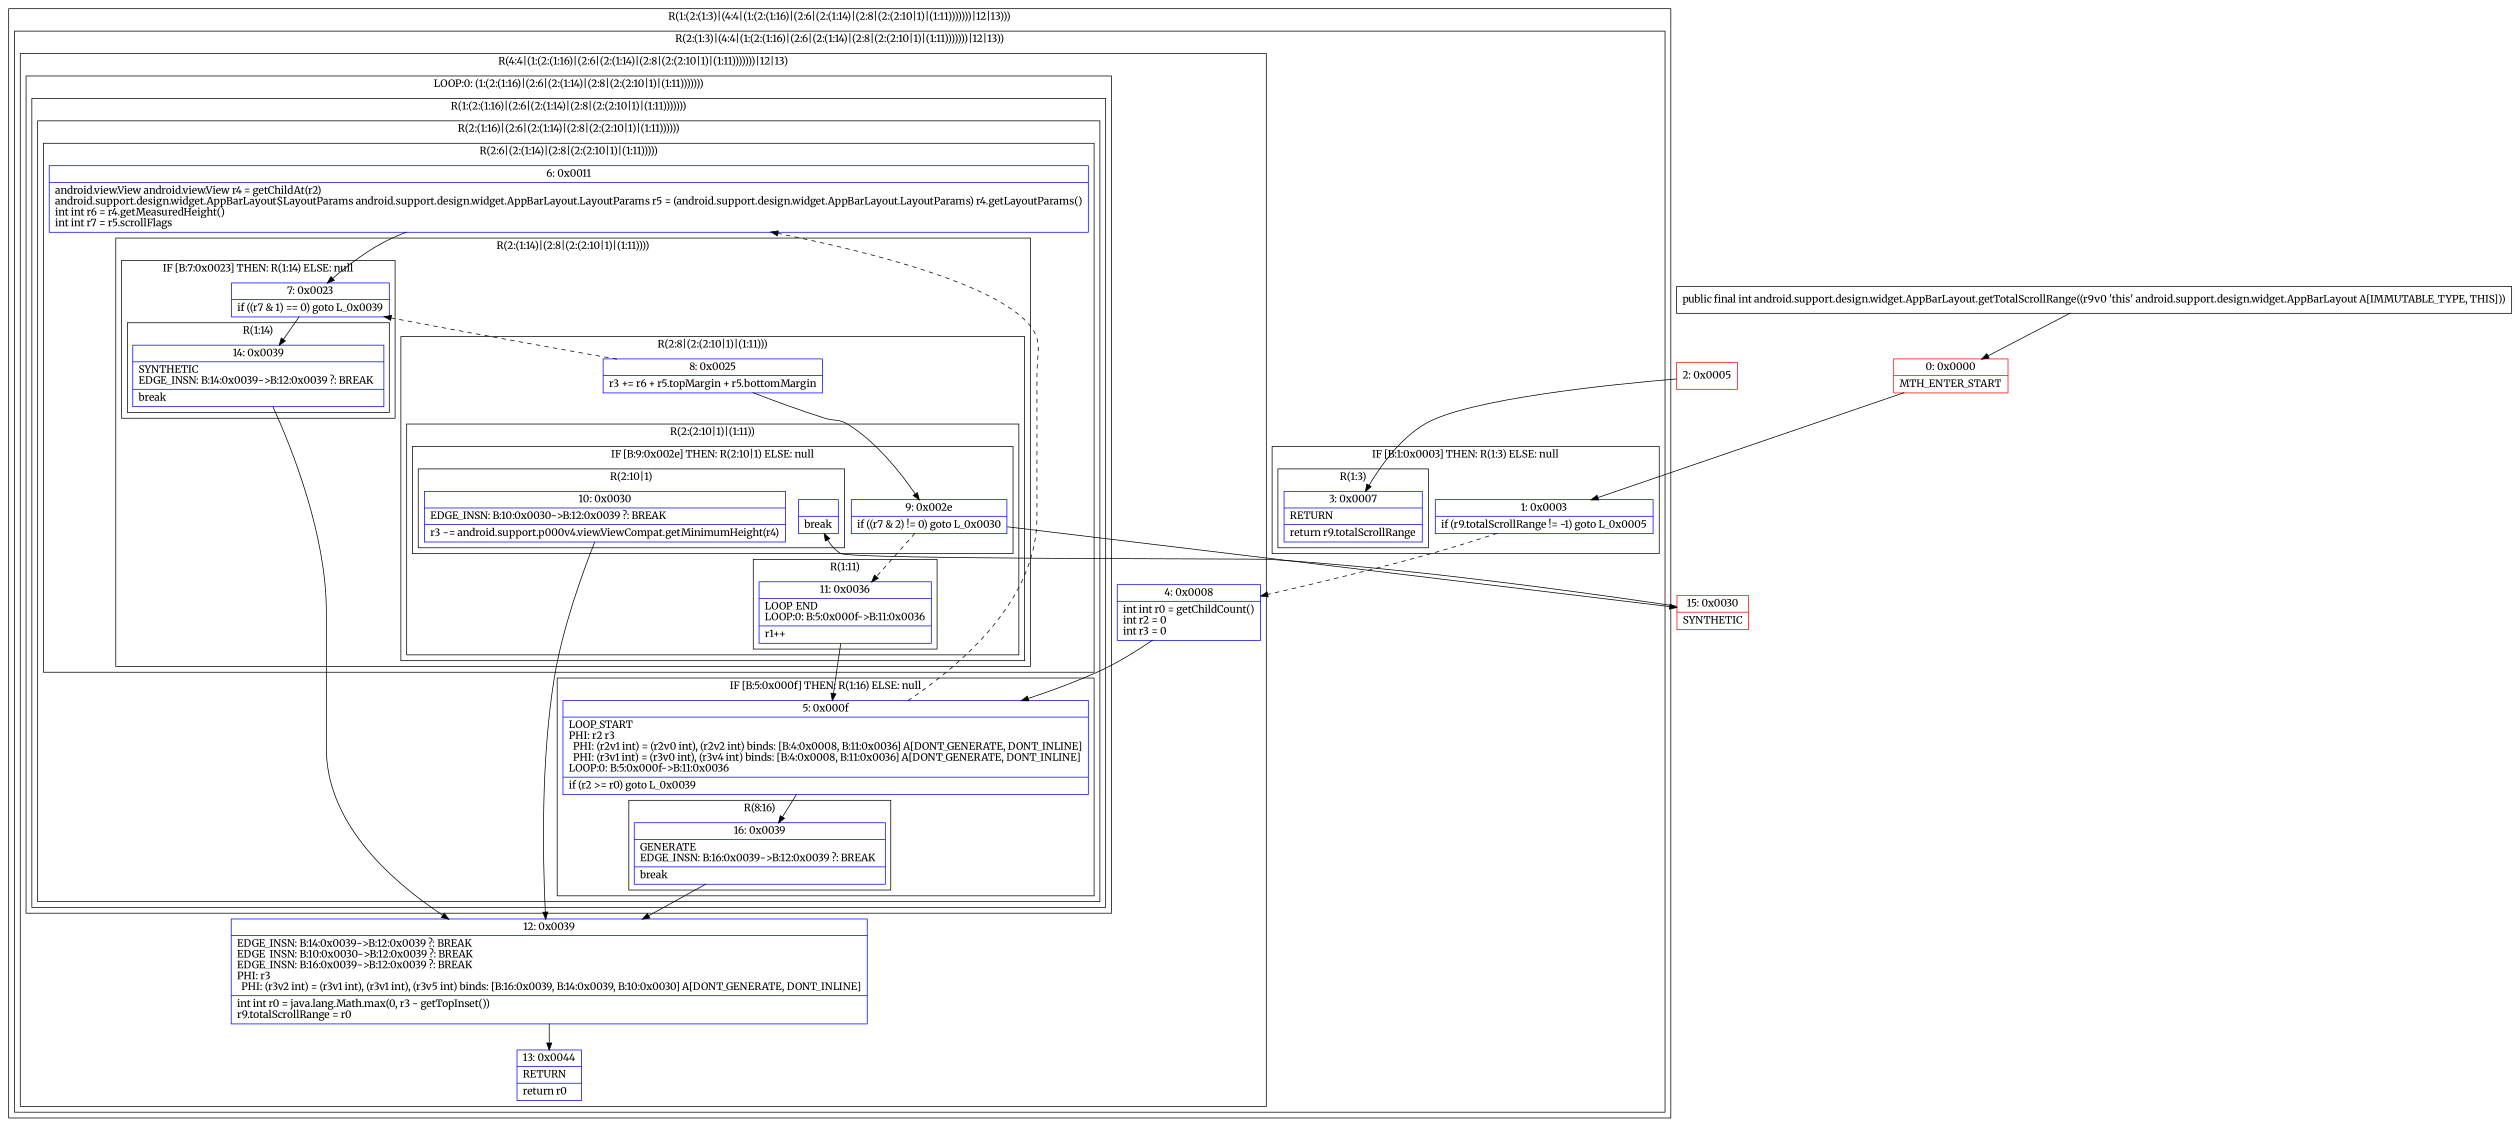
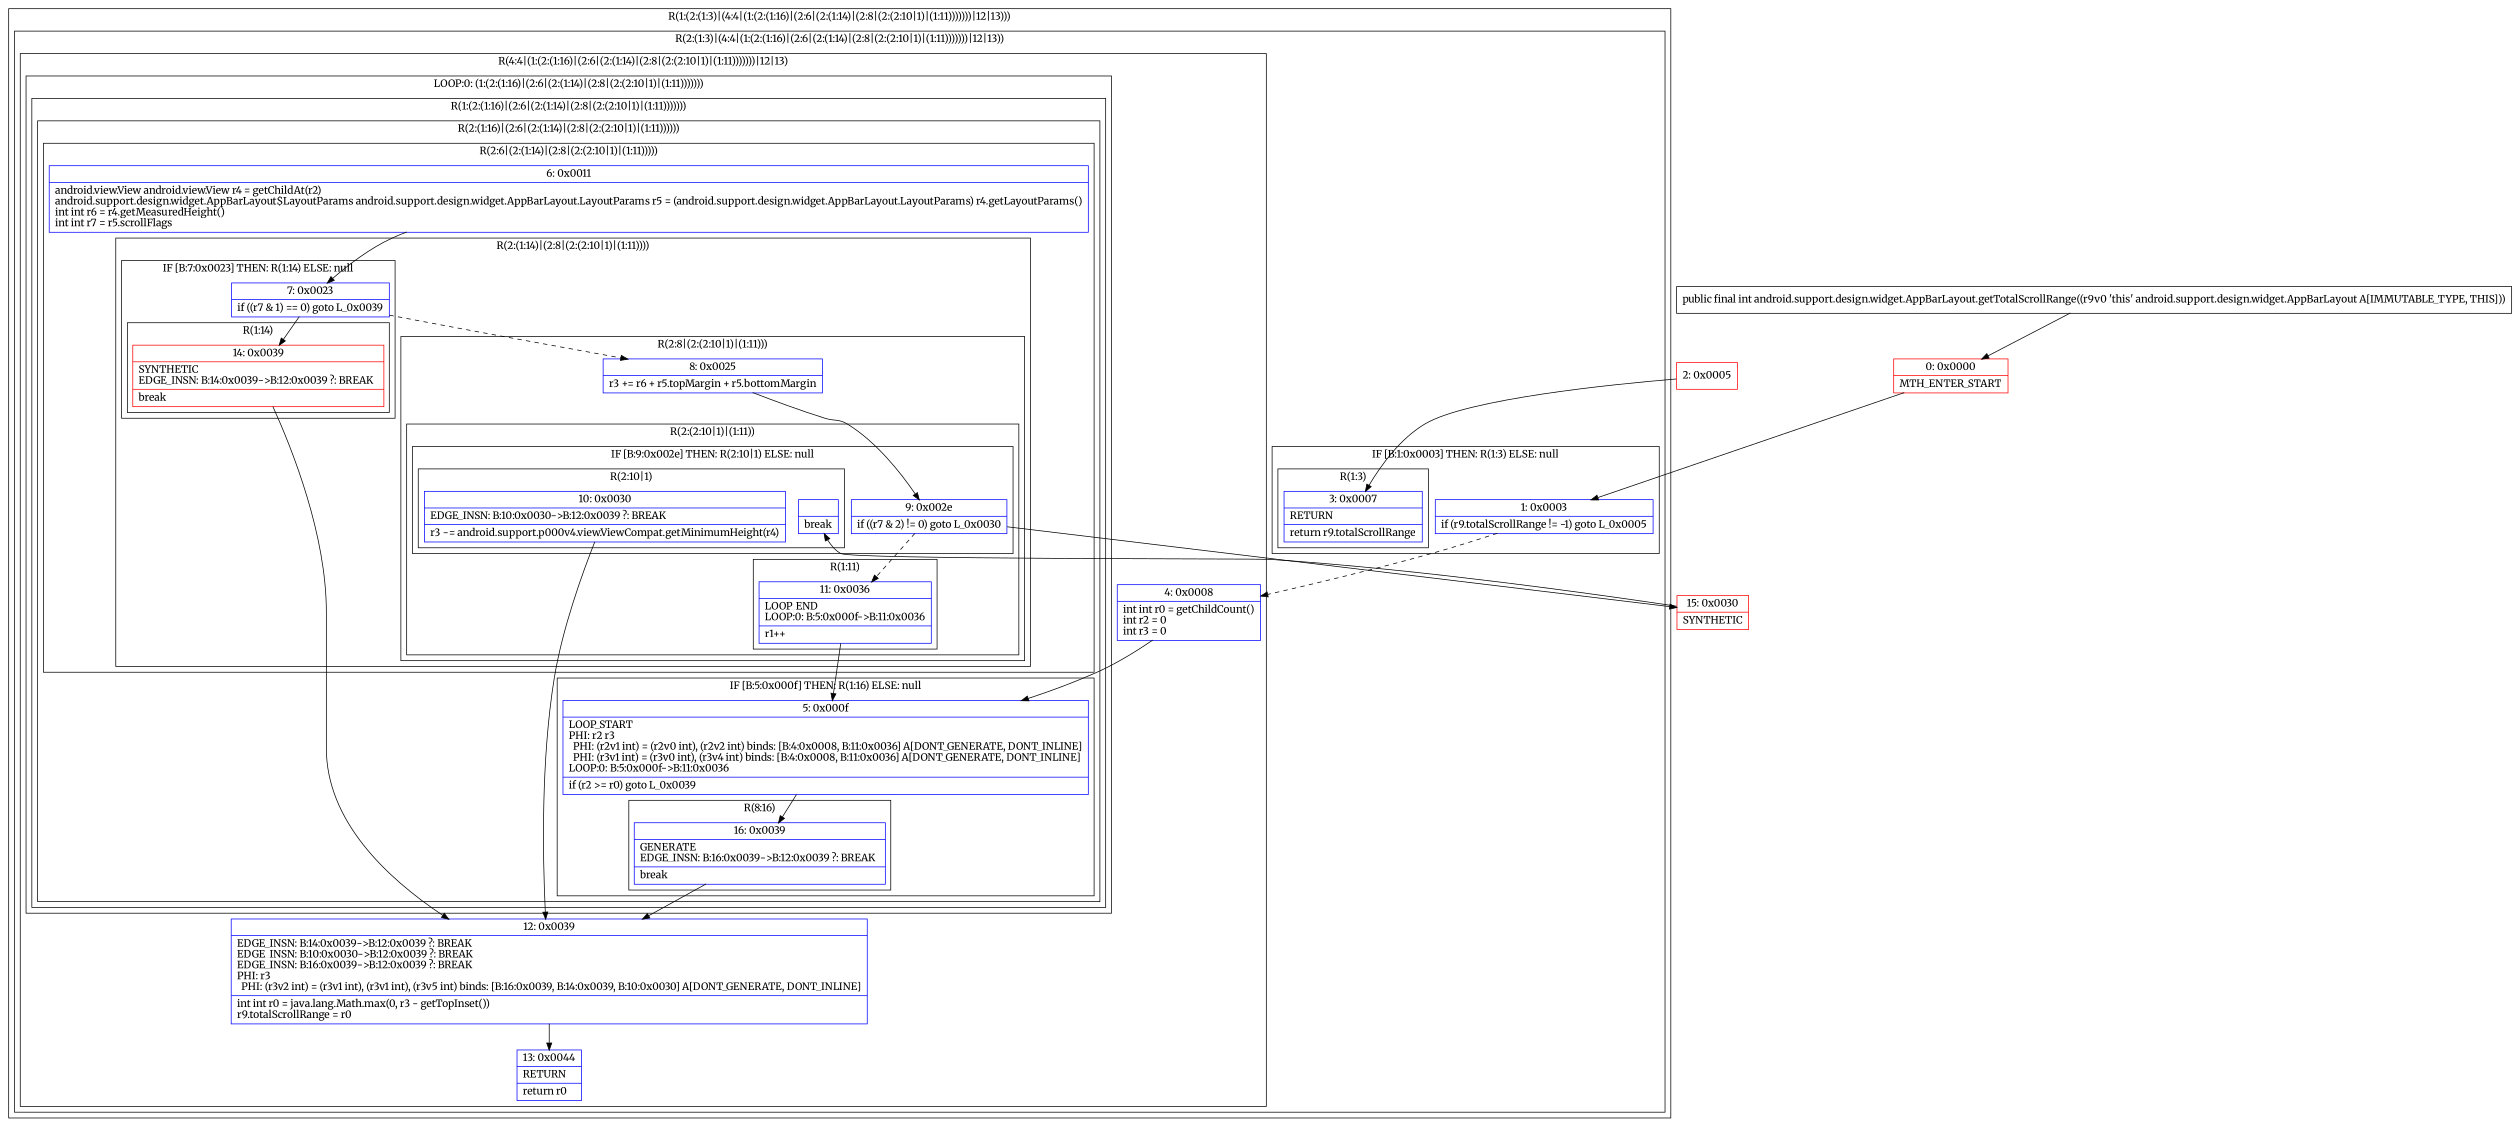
(515, 341) -> (528, 341)
(258, 376) -> (258, 376)
(1037, 401) -> none
